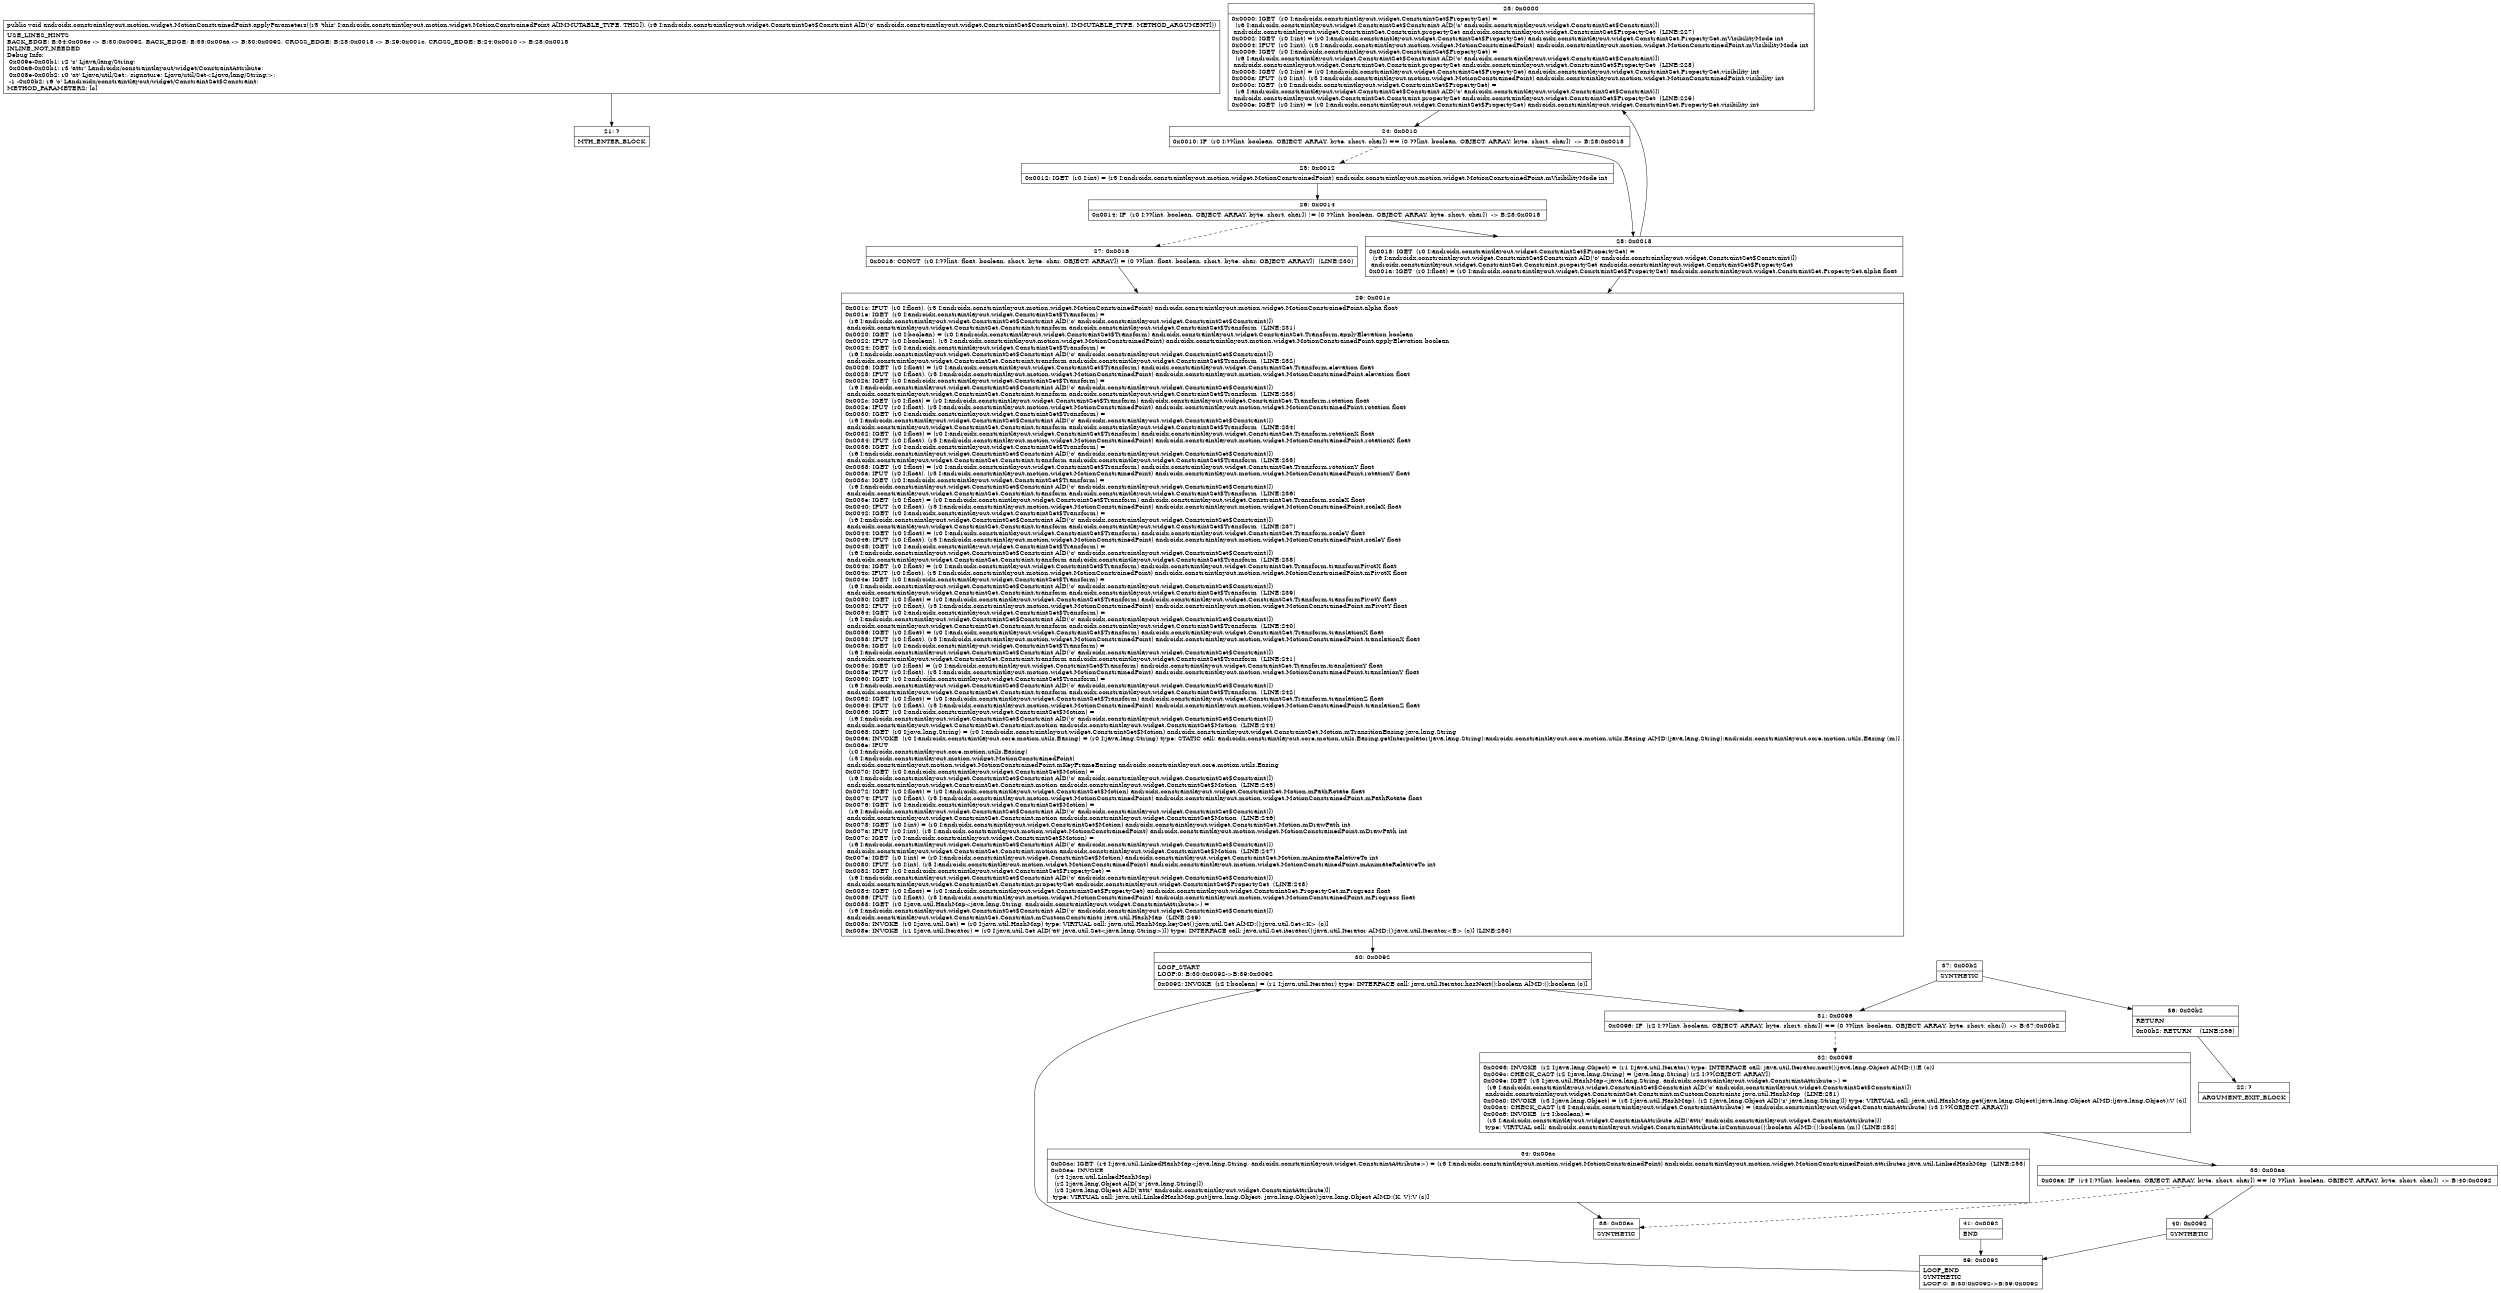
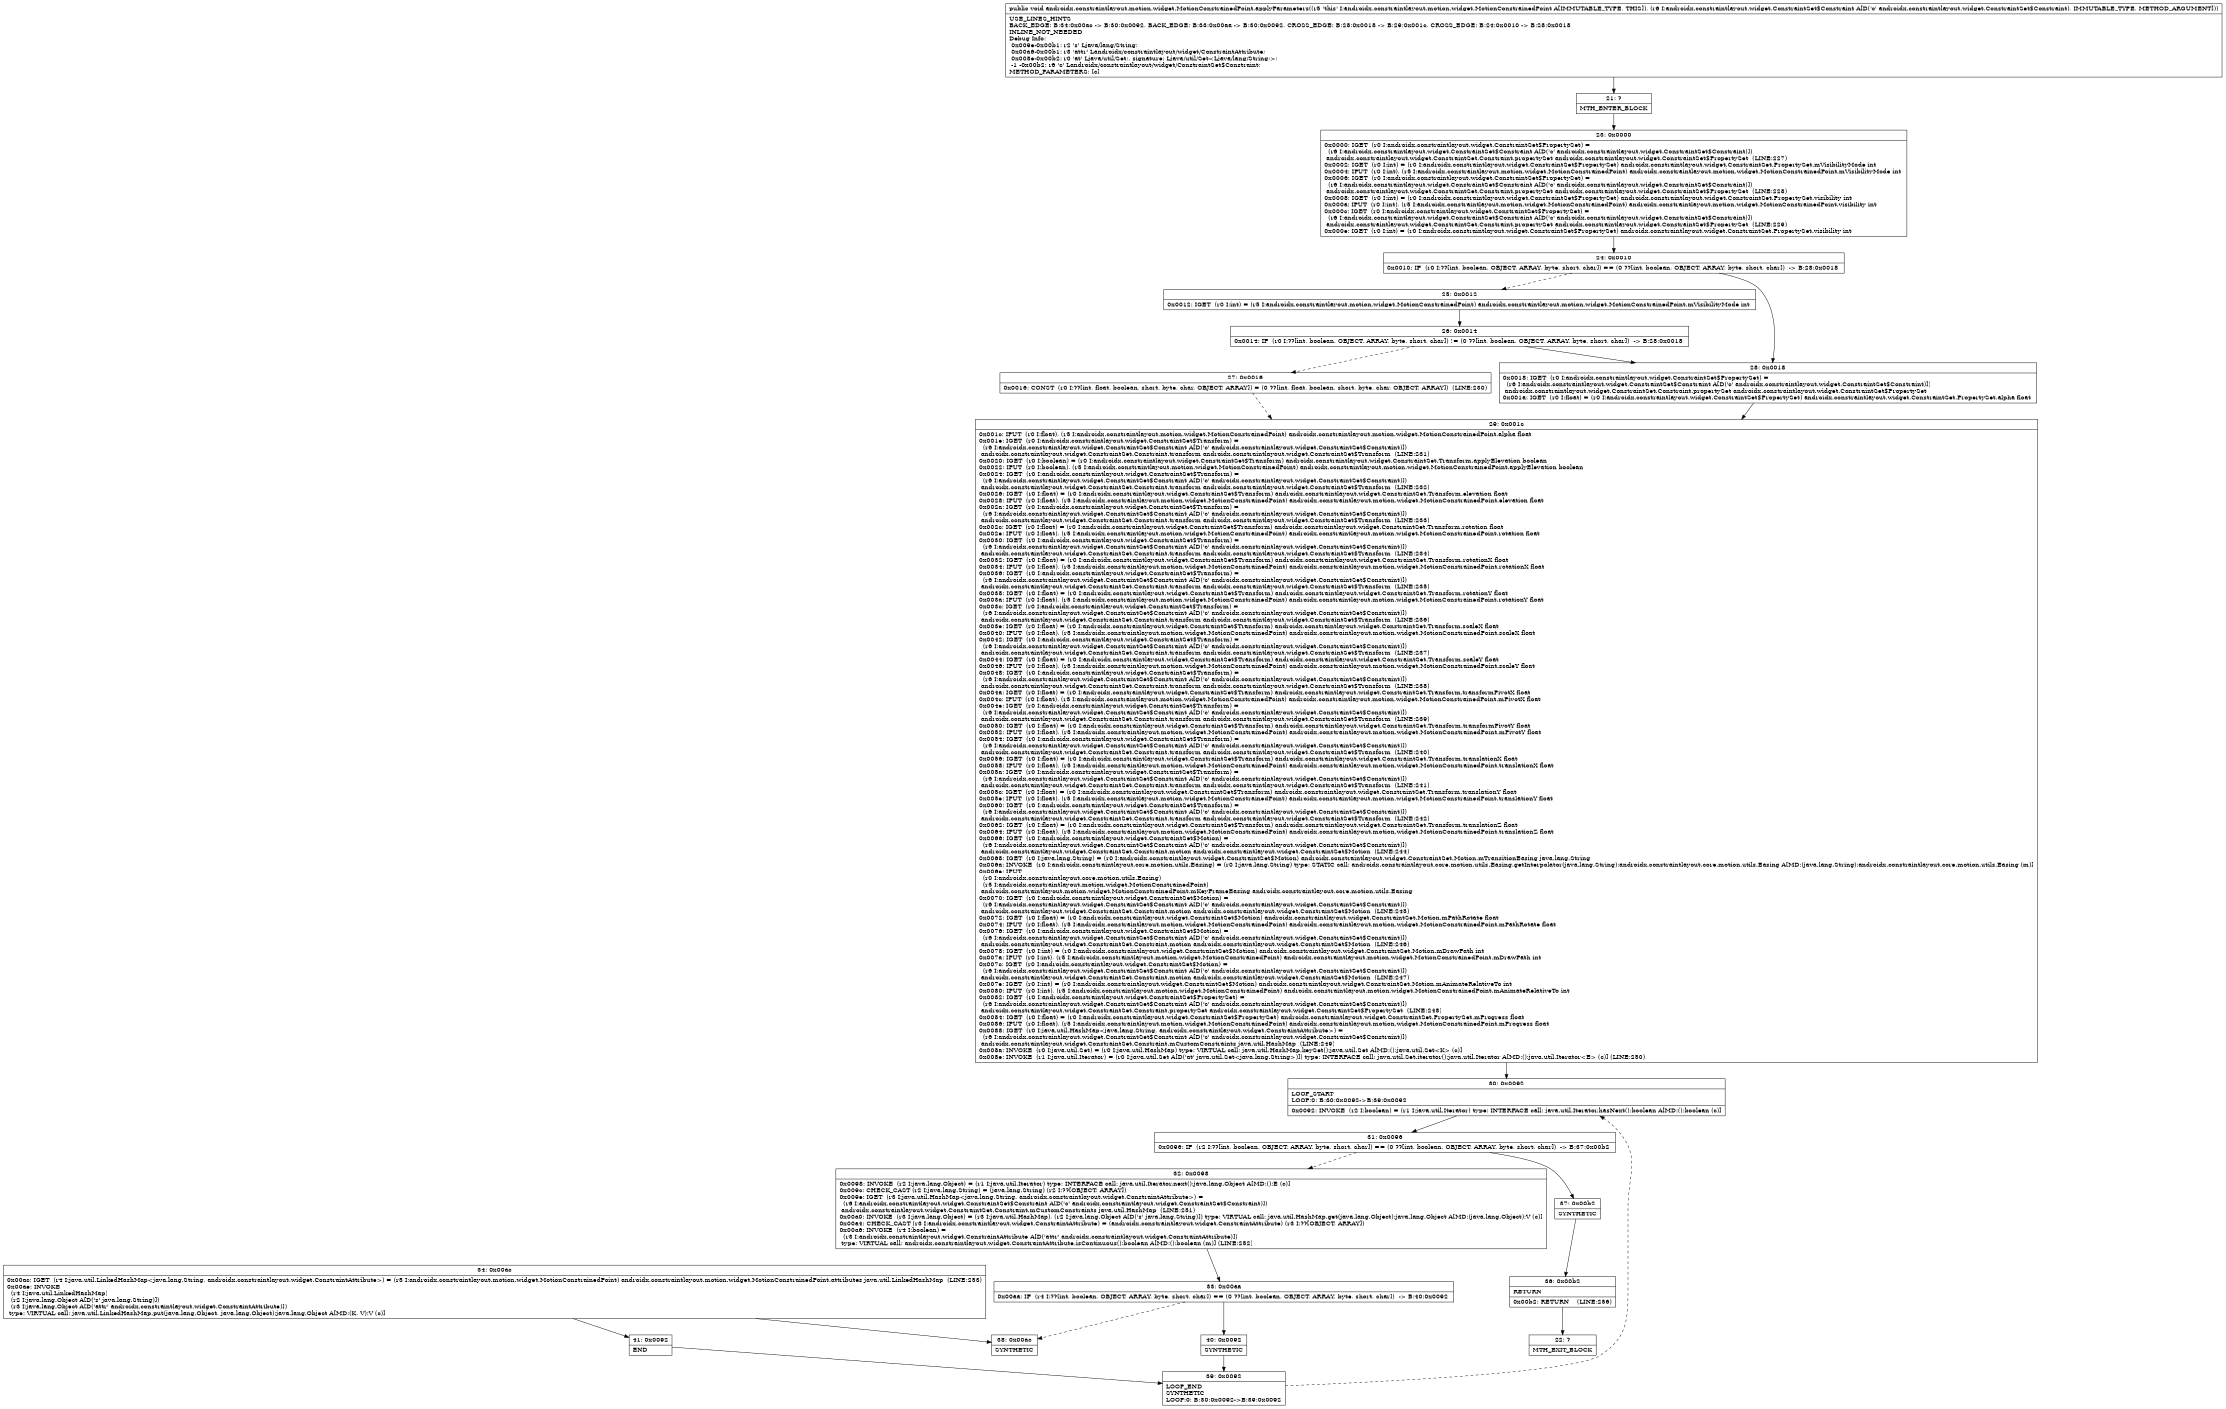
(1647, 173) -> (1614, 120)
(1127, 278) -> (1261, 404)
(1900, 995) -> (1537, 1163)
(2244, 1098) -> (1563, 1350)
(1295, 1247) -> (1572, 1364)
none -> (599, 1327)
